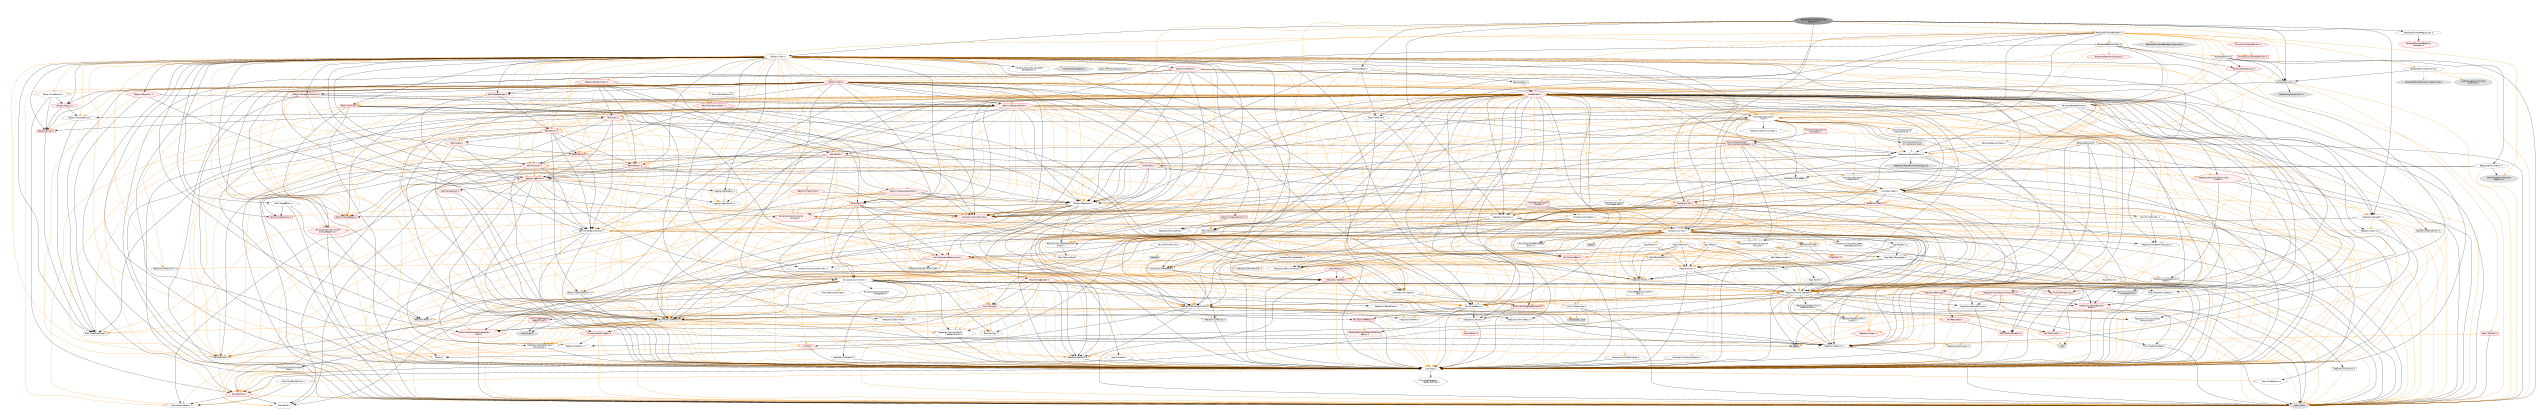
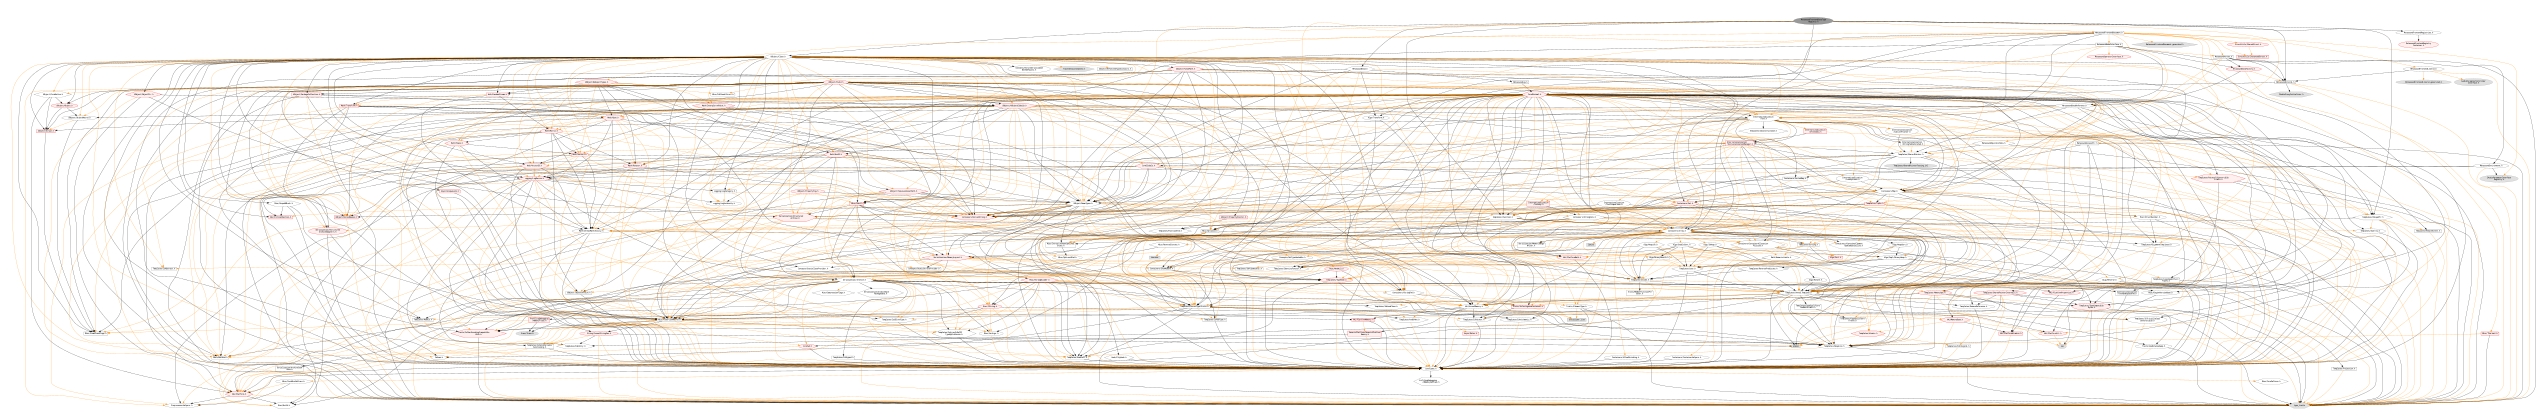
(1686, 114) -> none
(494, 186) -> (241, 75)
(2318, 250) -> (1947, 366)
